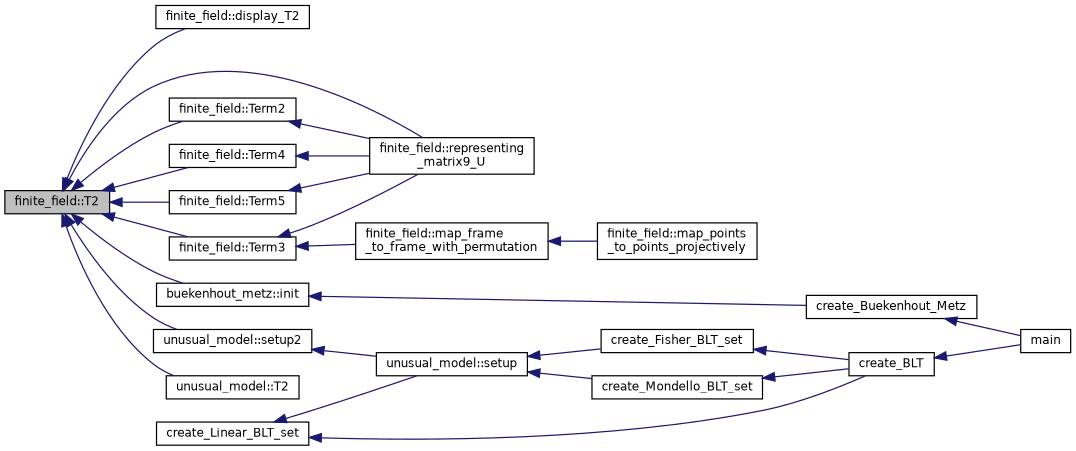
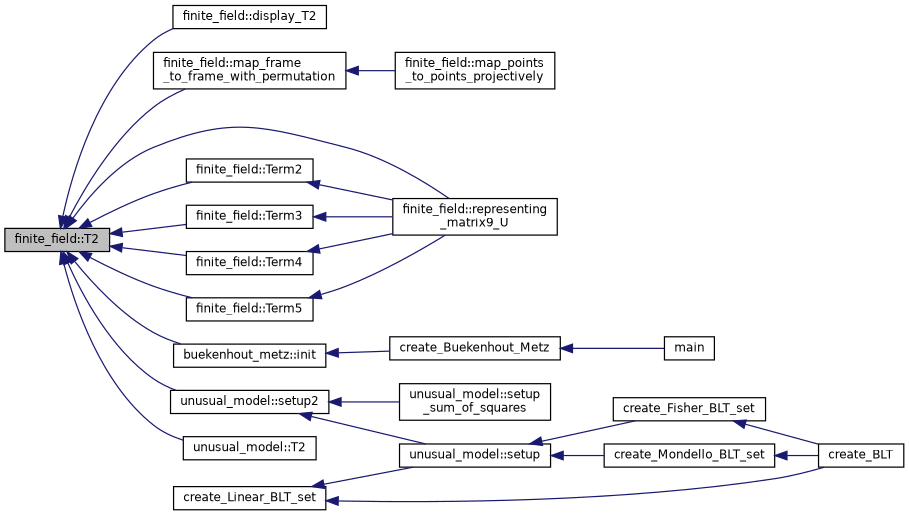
(332, 245) -> (117, 143)
(983, 350) -> none
none -> (475, 402)
